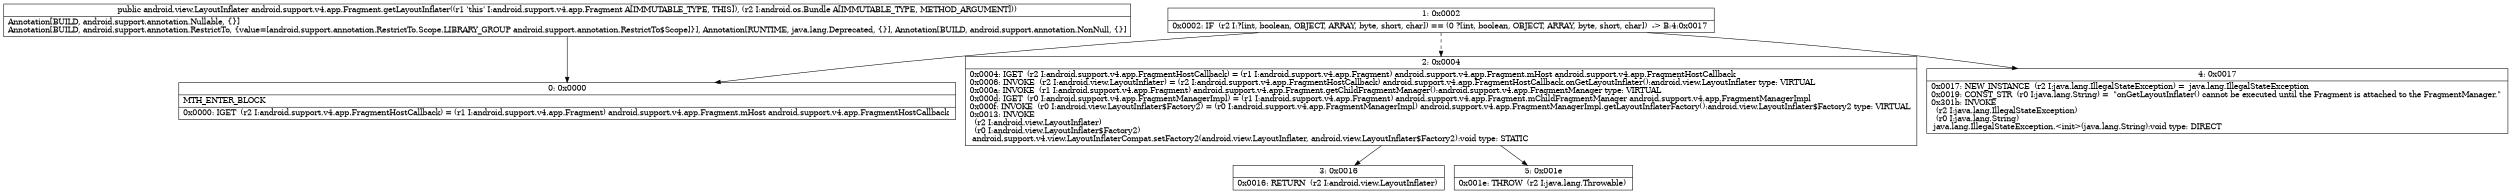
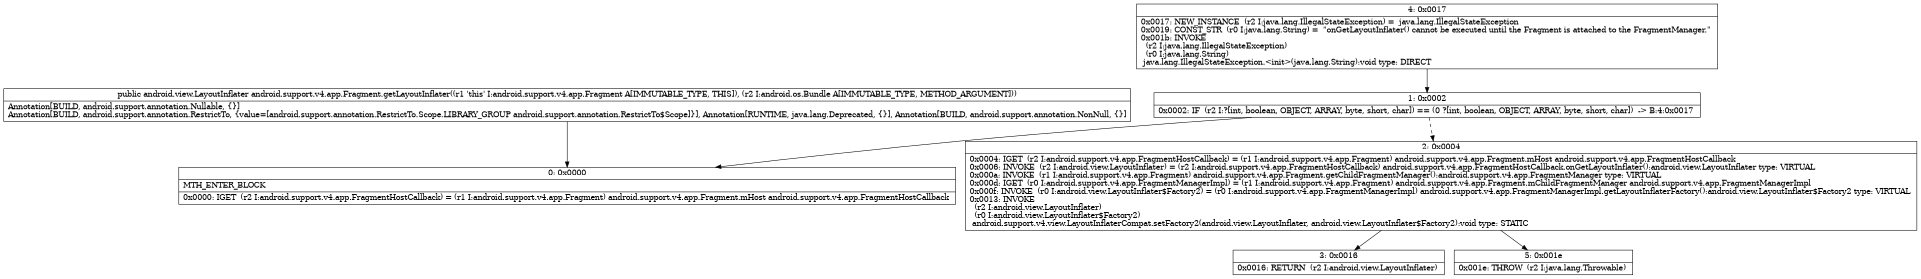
(1830, 47) -> (1427, 78)
(1966, 103) -> (1176, 38)
